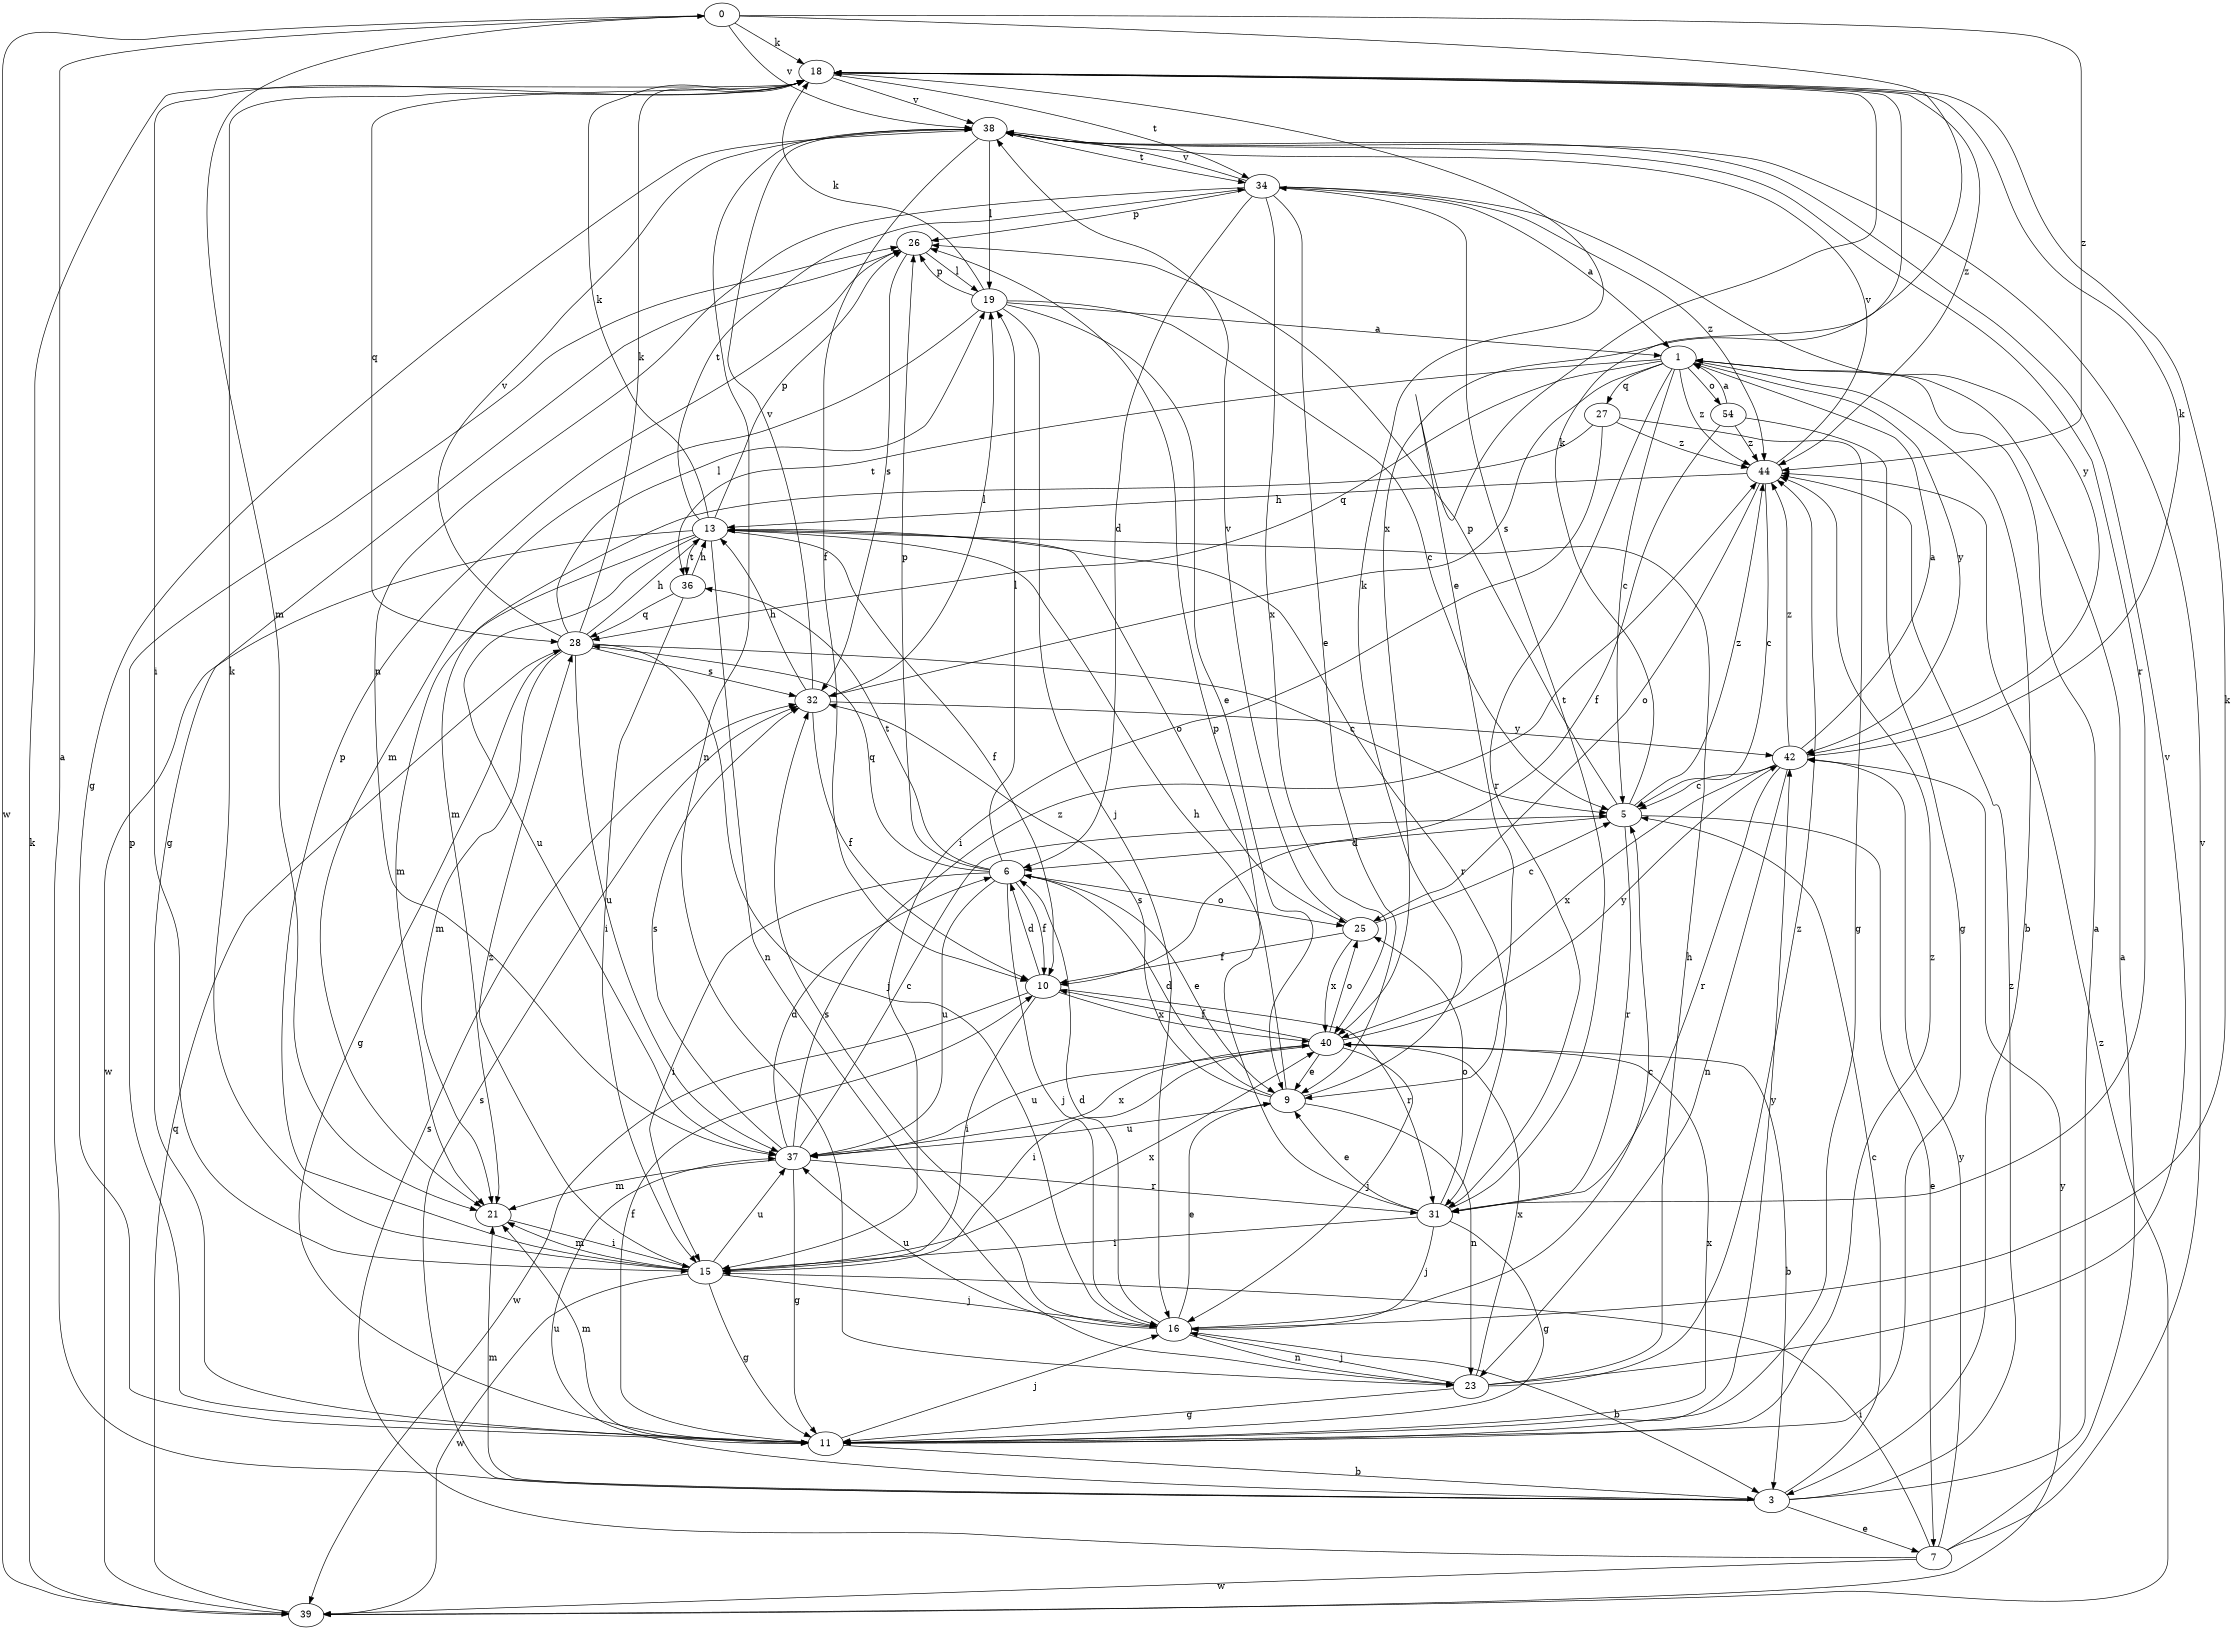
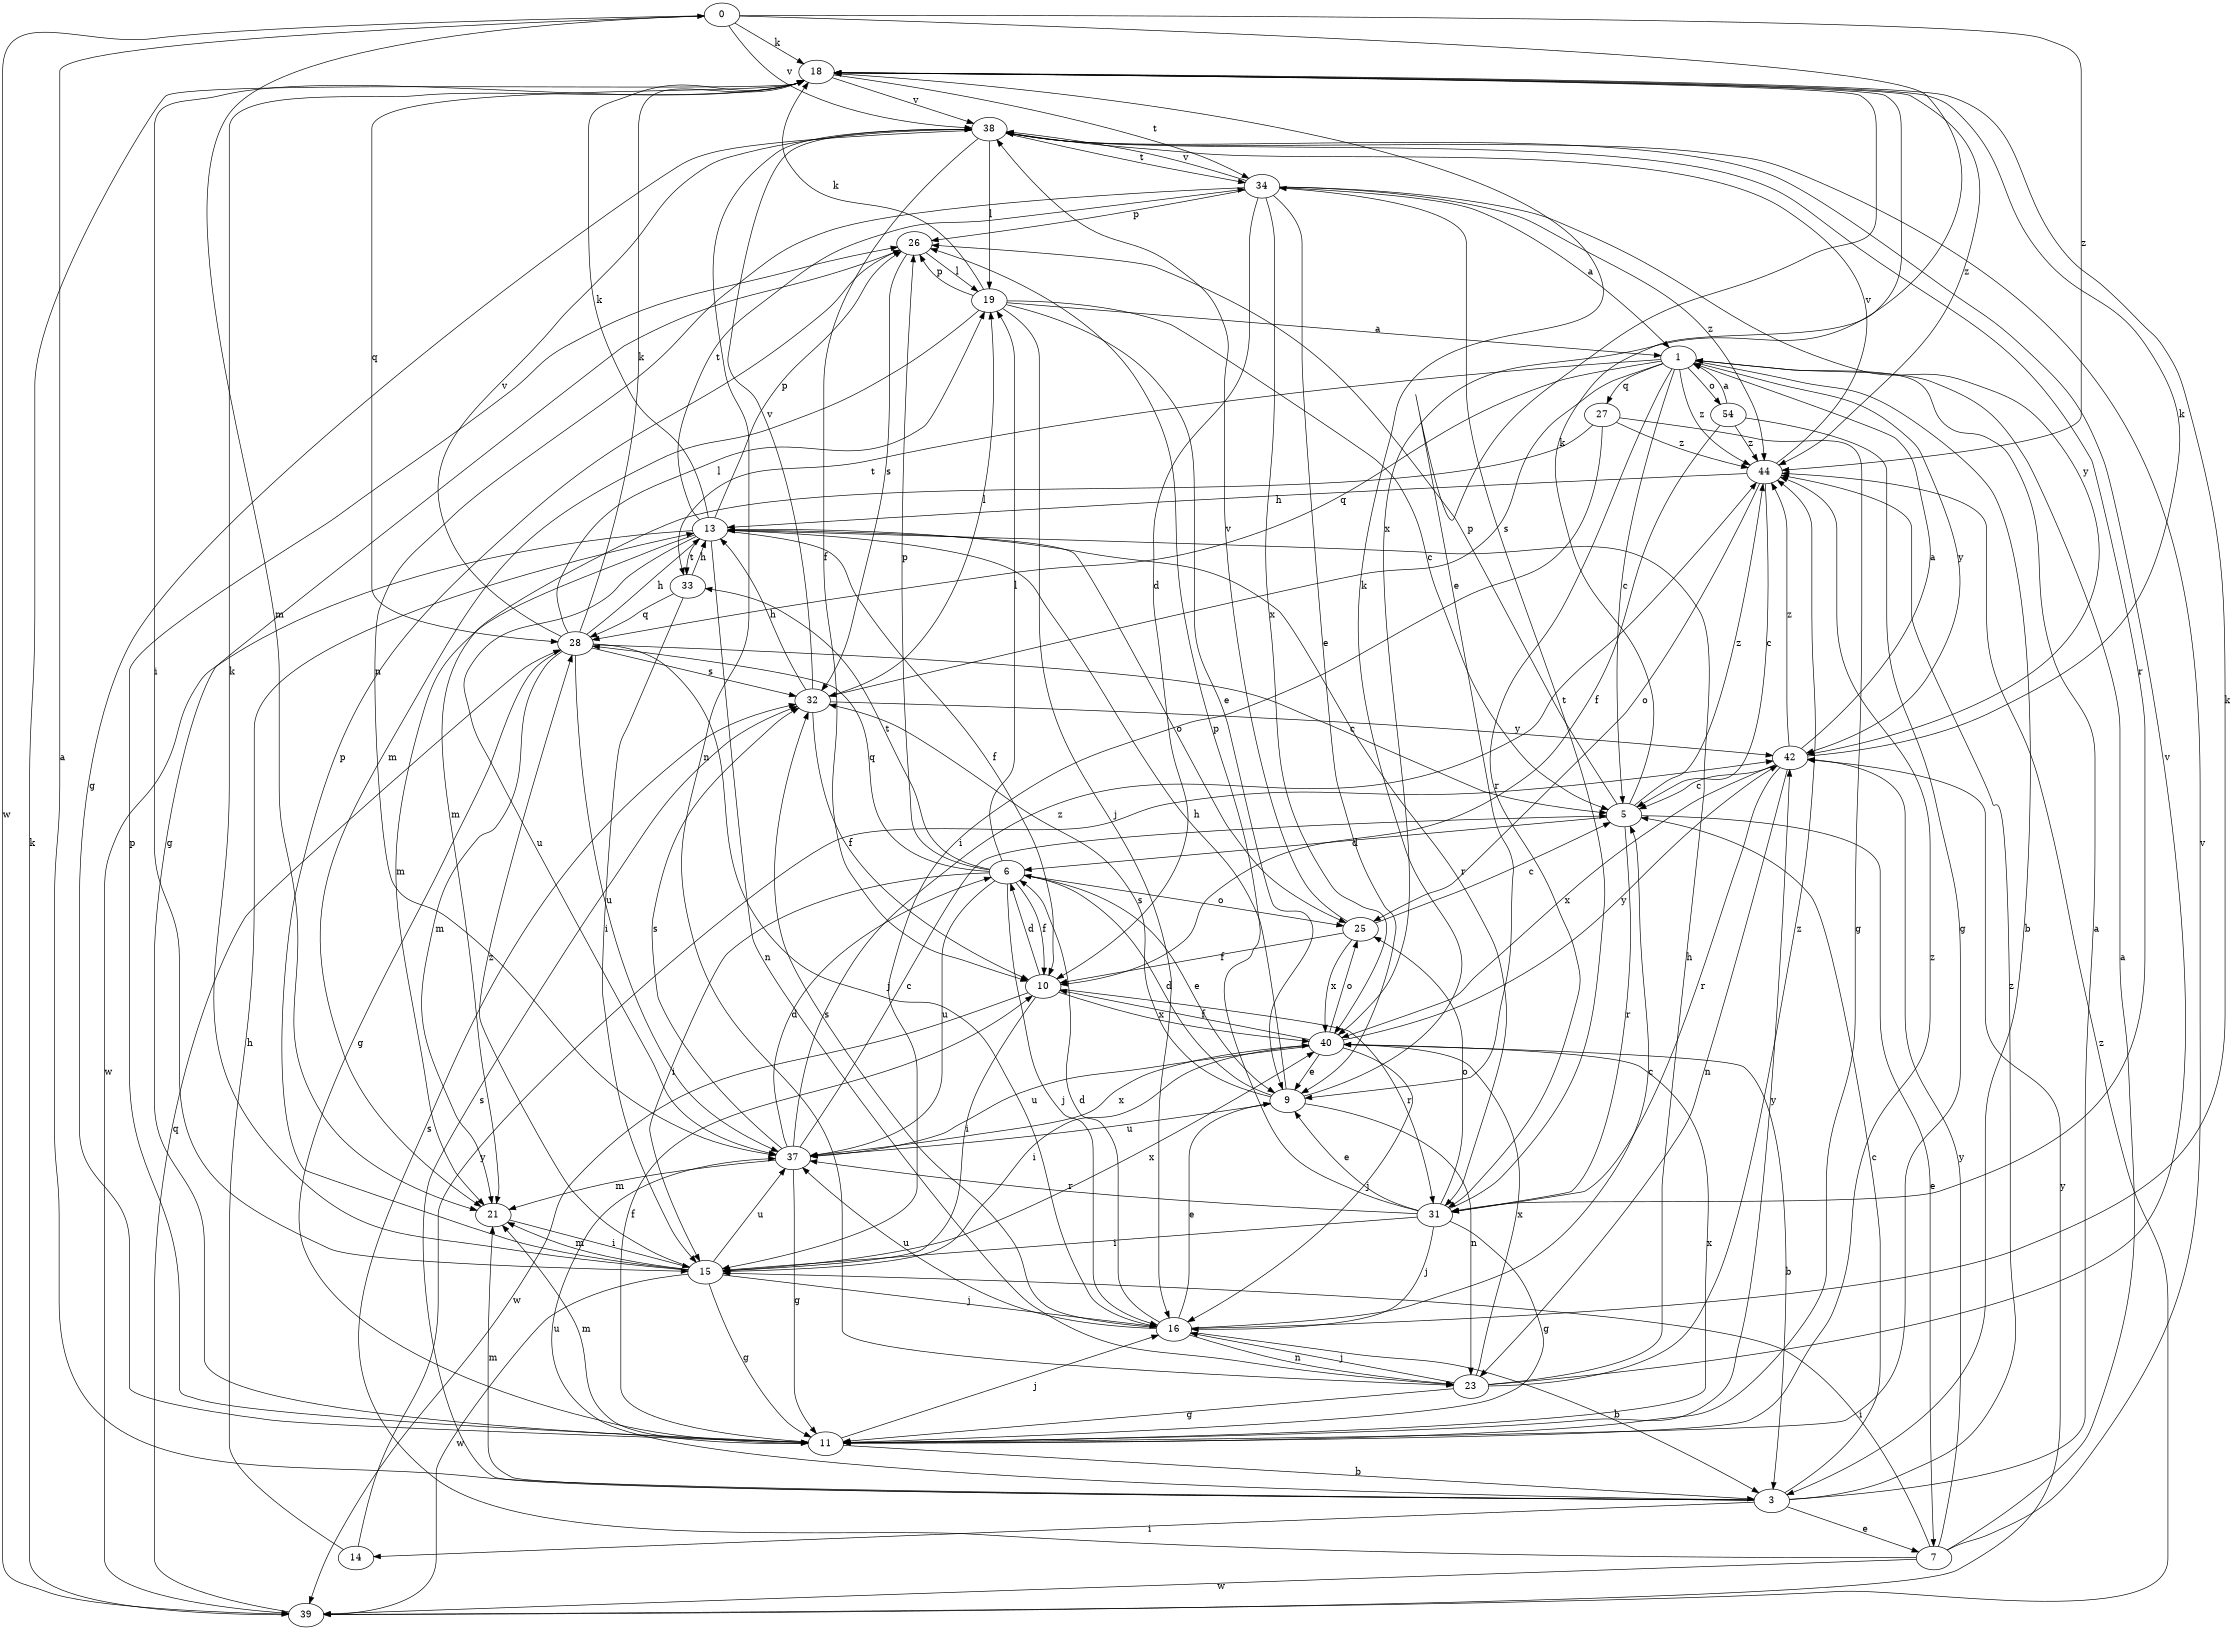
(1115, 532) -> (1154, 600)
(688, 586) -> (688, 586)
(1110, 1186) -> (1131, 1197)
none -> (356, 1558)
